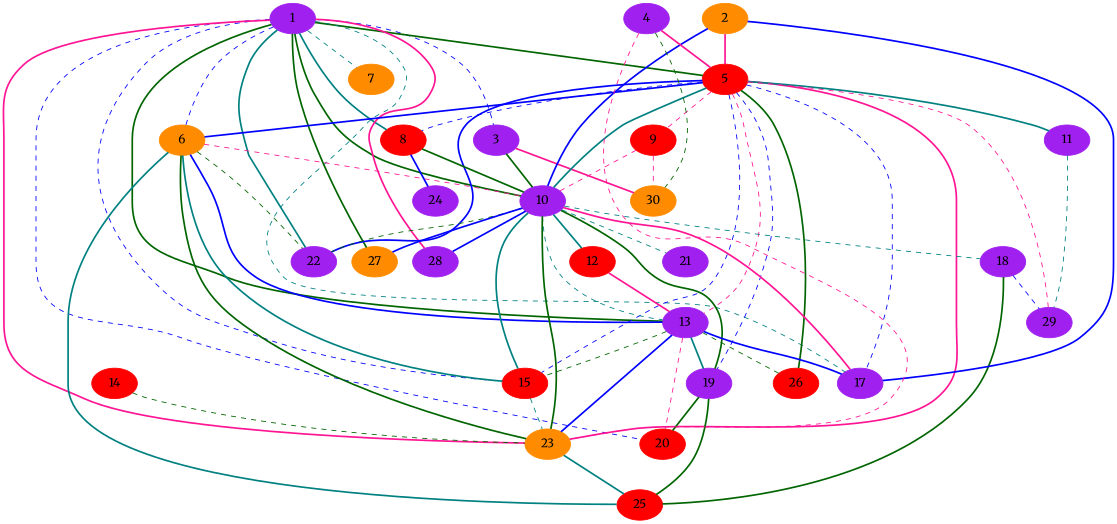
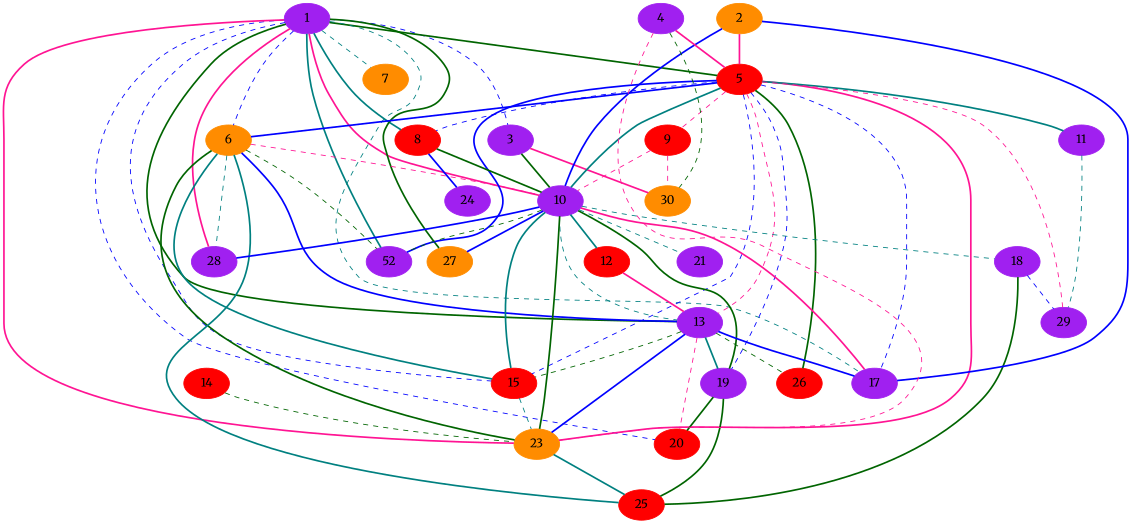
(382, 159) -> (398, 160)
none -> (221, 201)
(314, 262) -> (389, 262)
